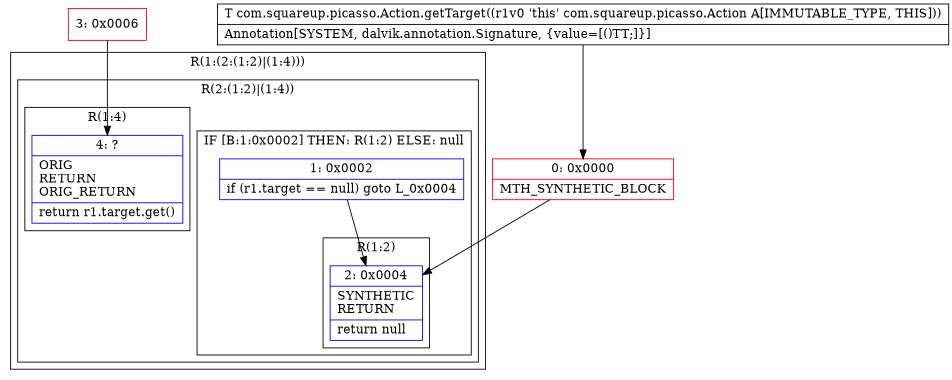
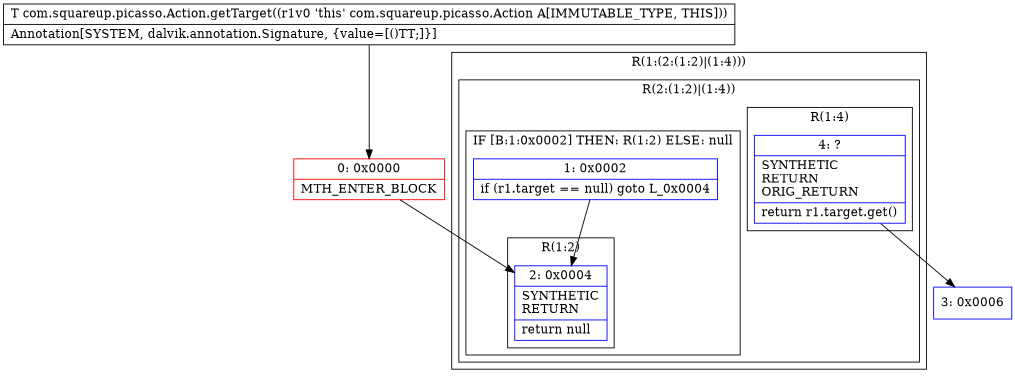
(107, 24) -> (973, 303)
(107, 85) -> (913, 251)
(56, 166) -> (801, 166)
(583, 189) -> (369, 189)
